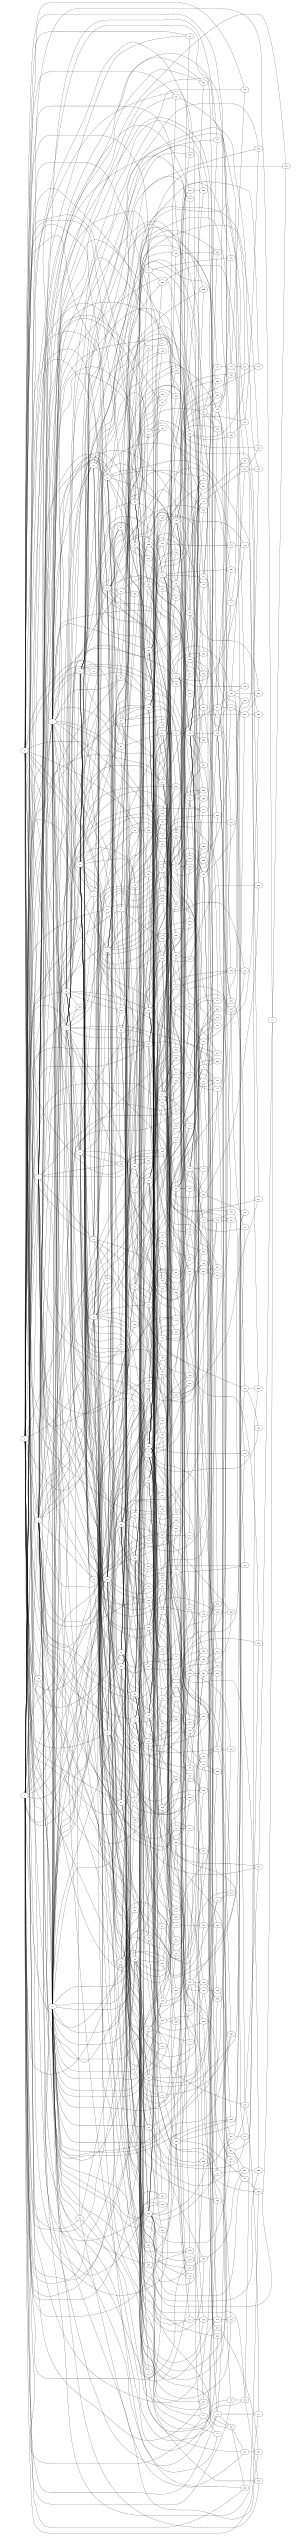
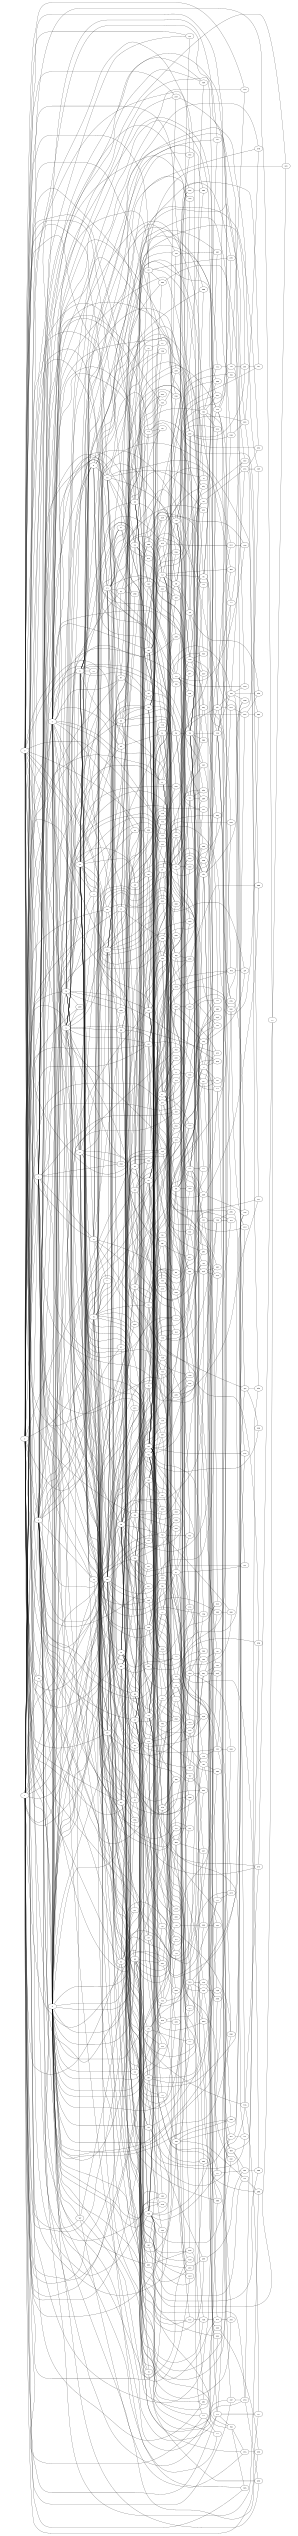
(141, 1093) -> (142, 1032)
(208, 2080) -> (163, 1877)
